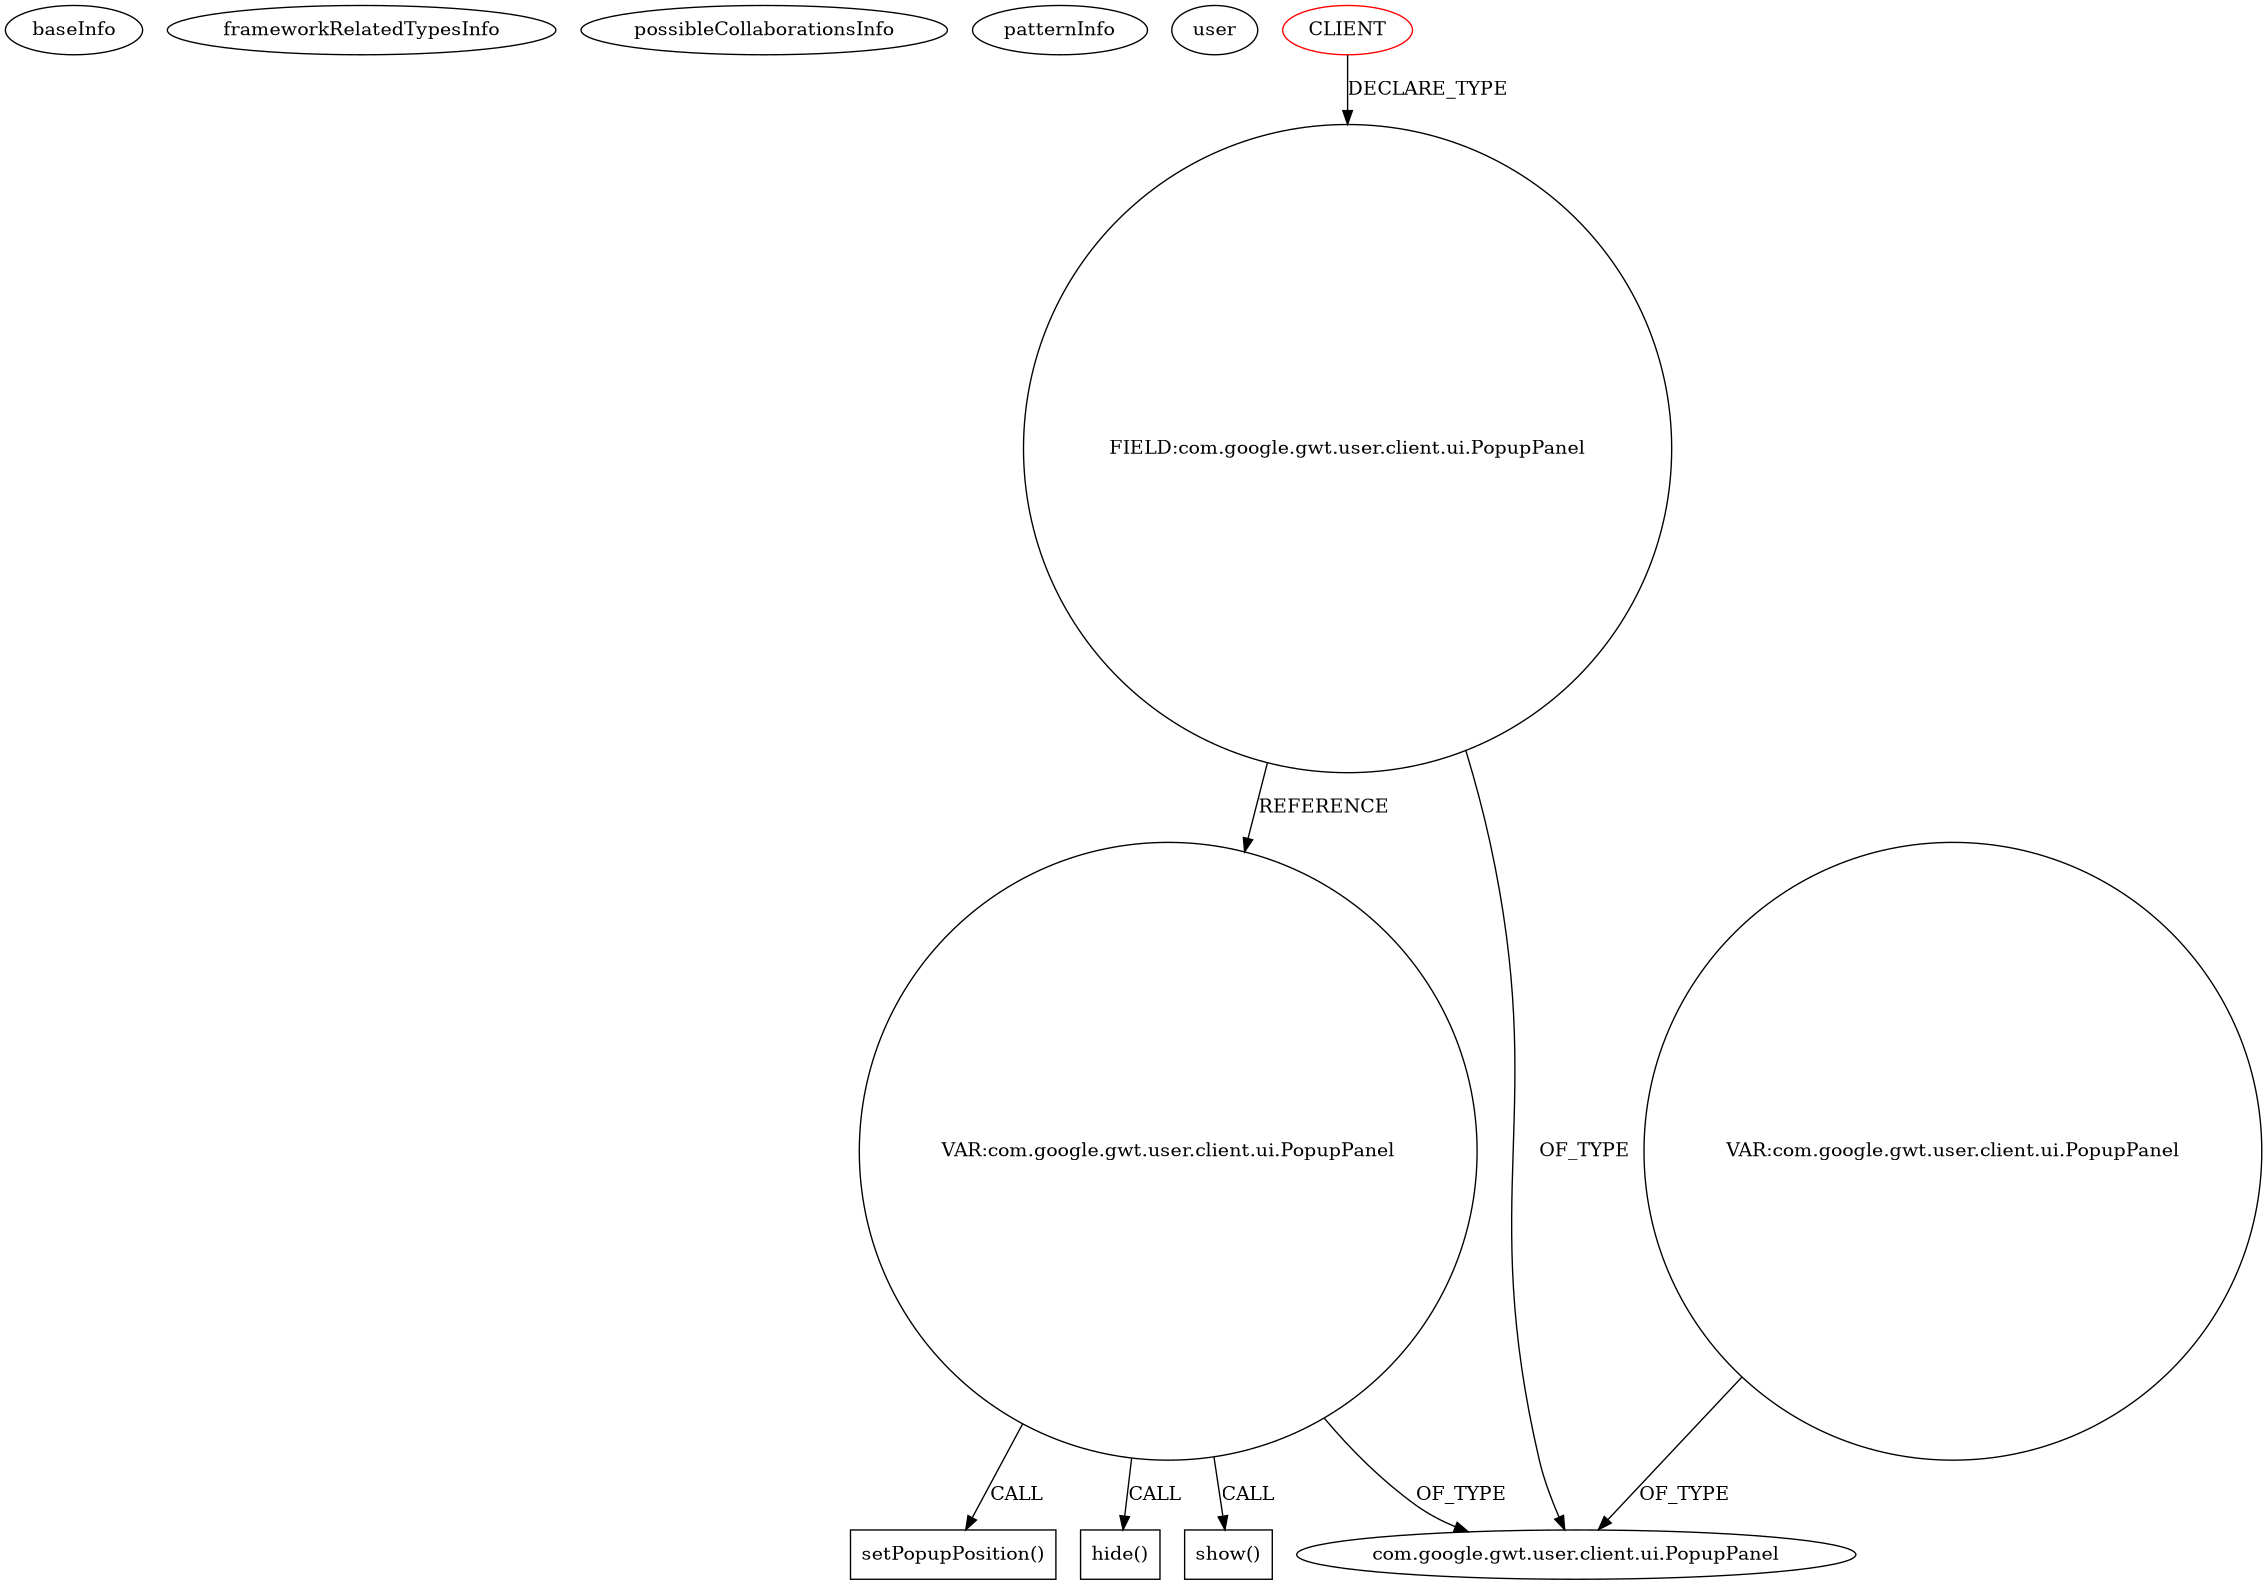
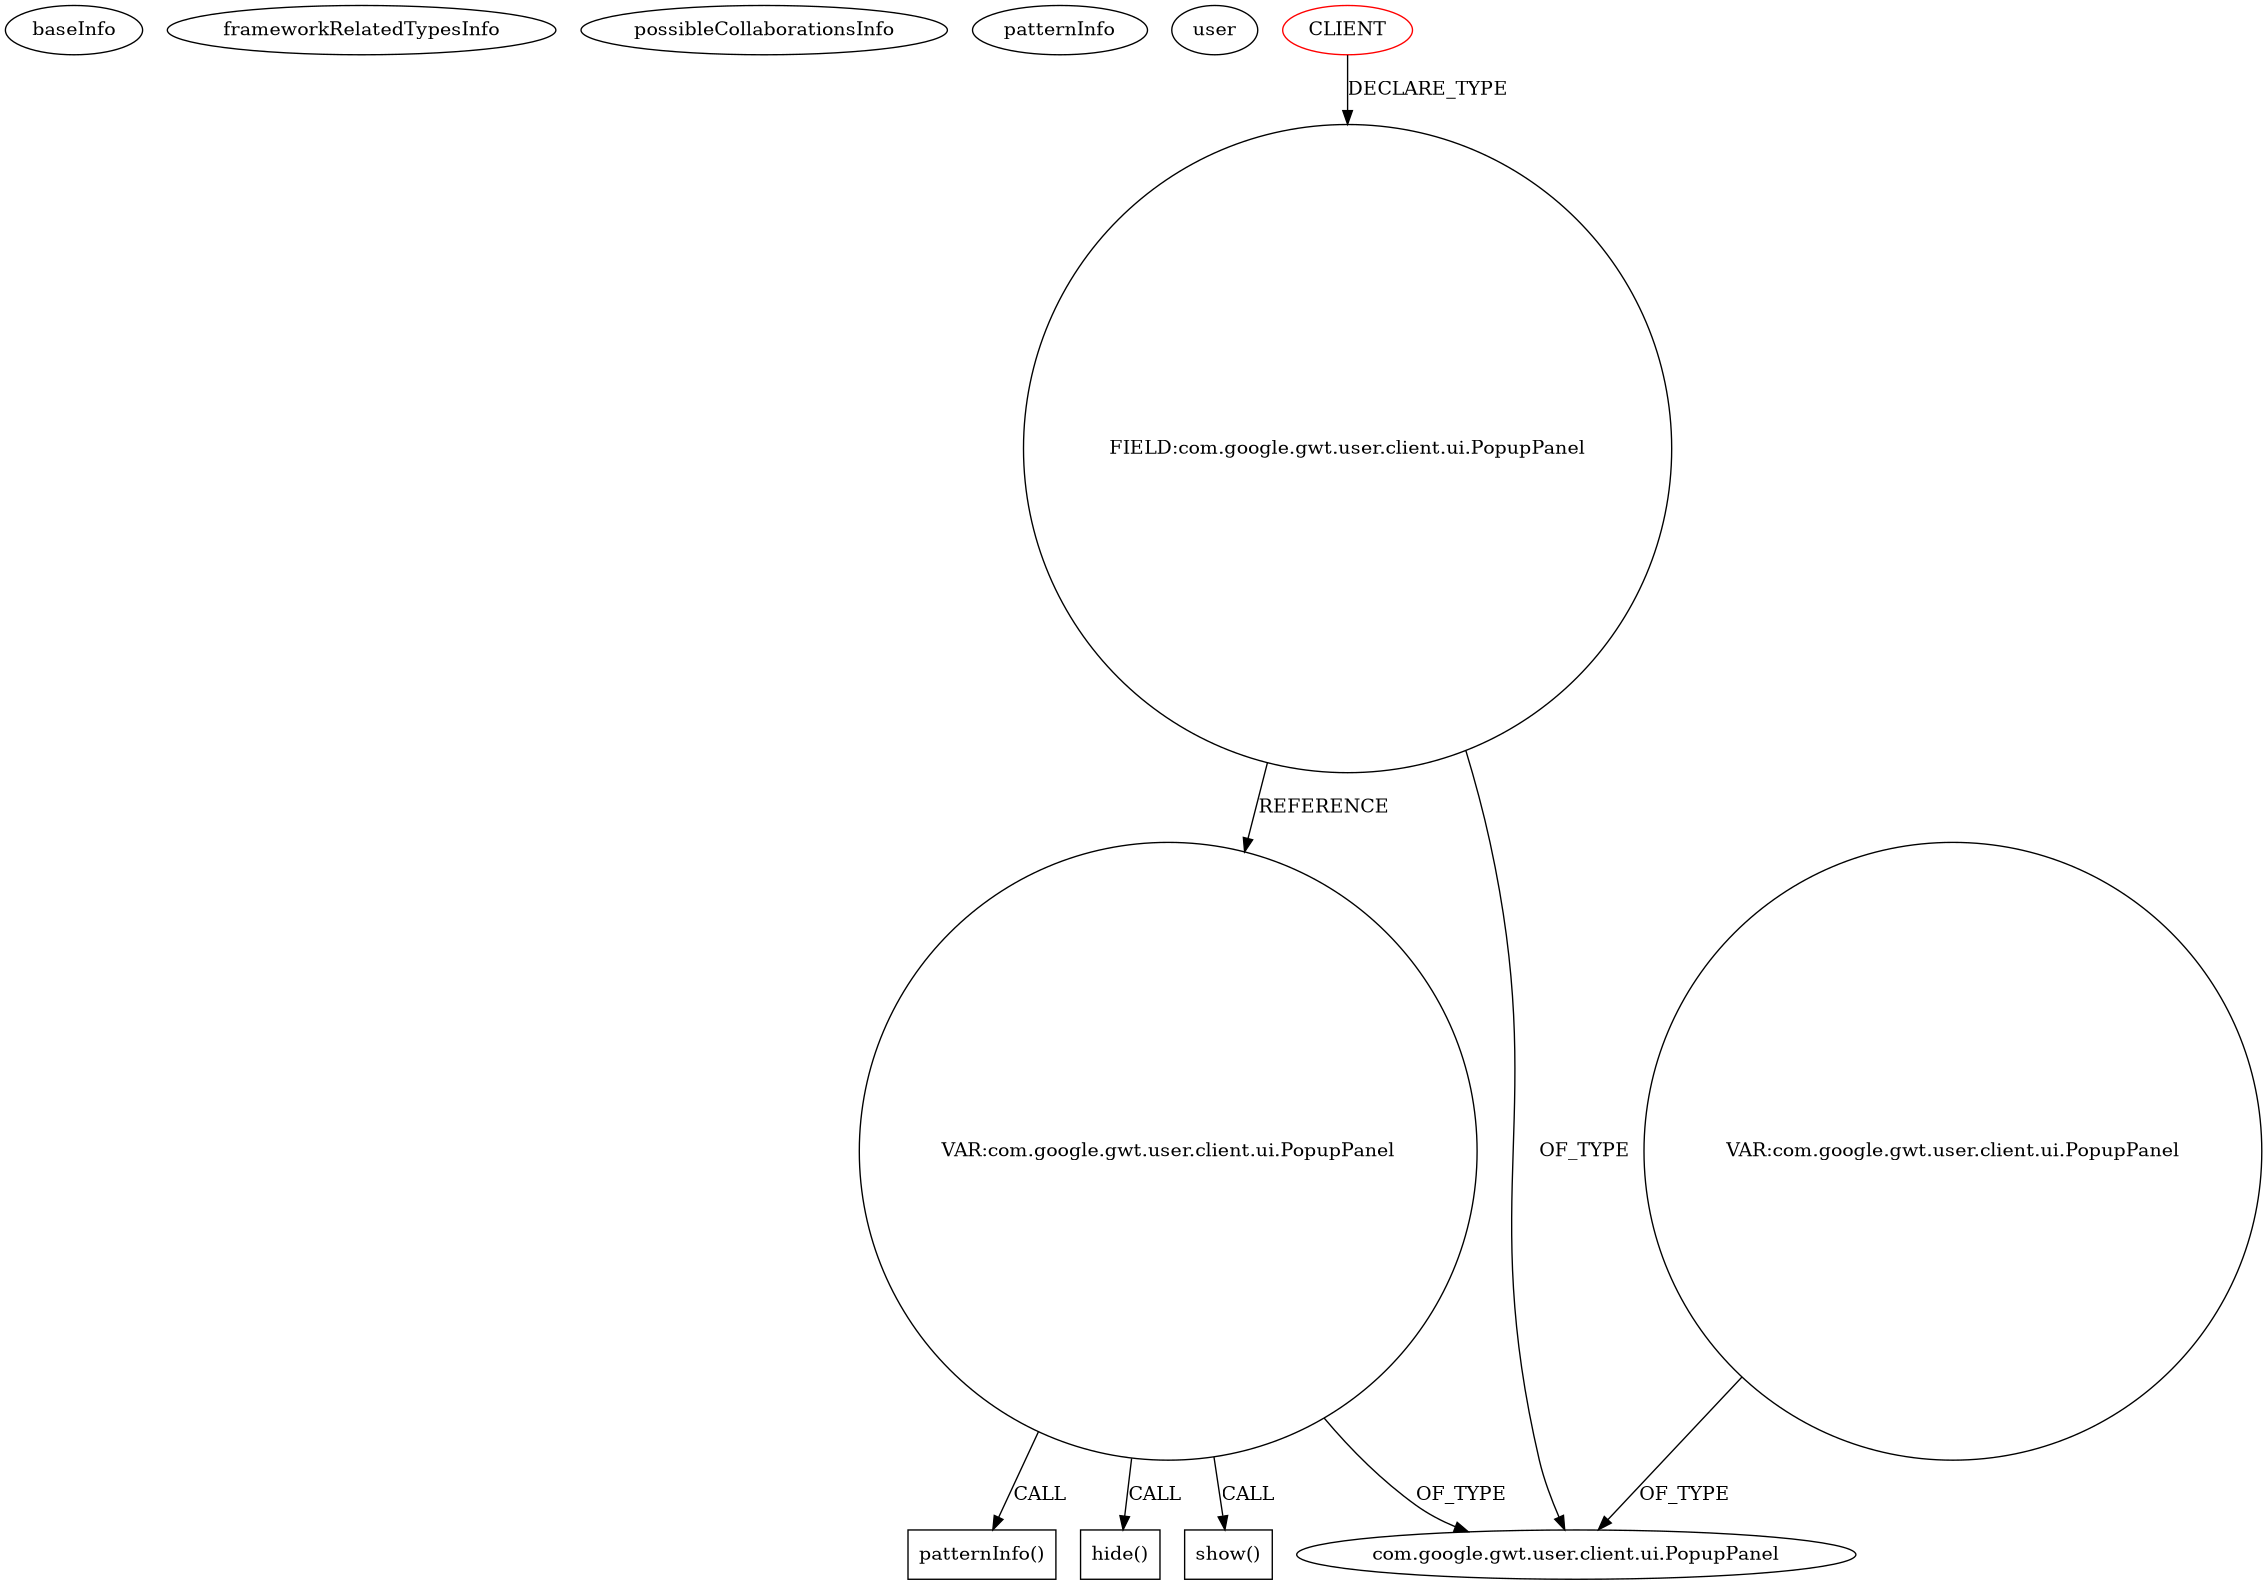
(953, 1555) -> (982, 1555)
